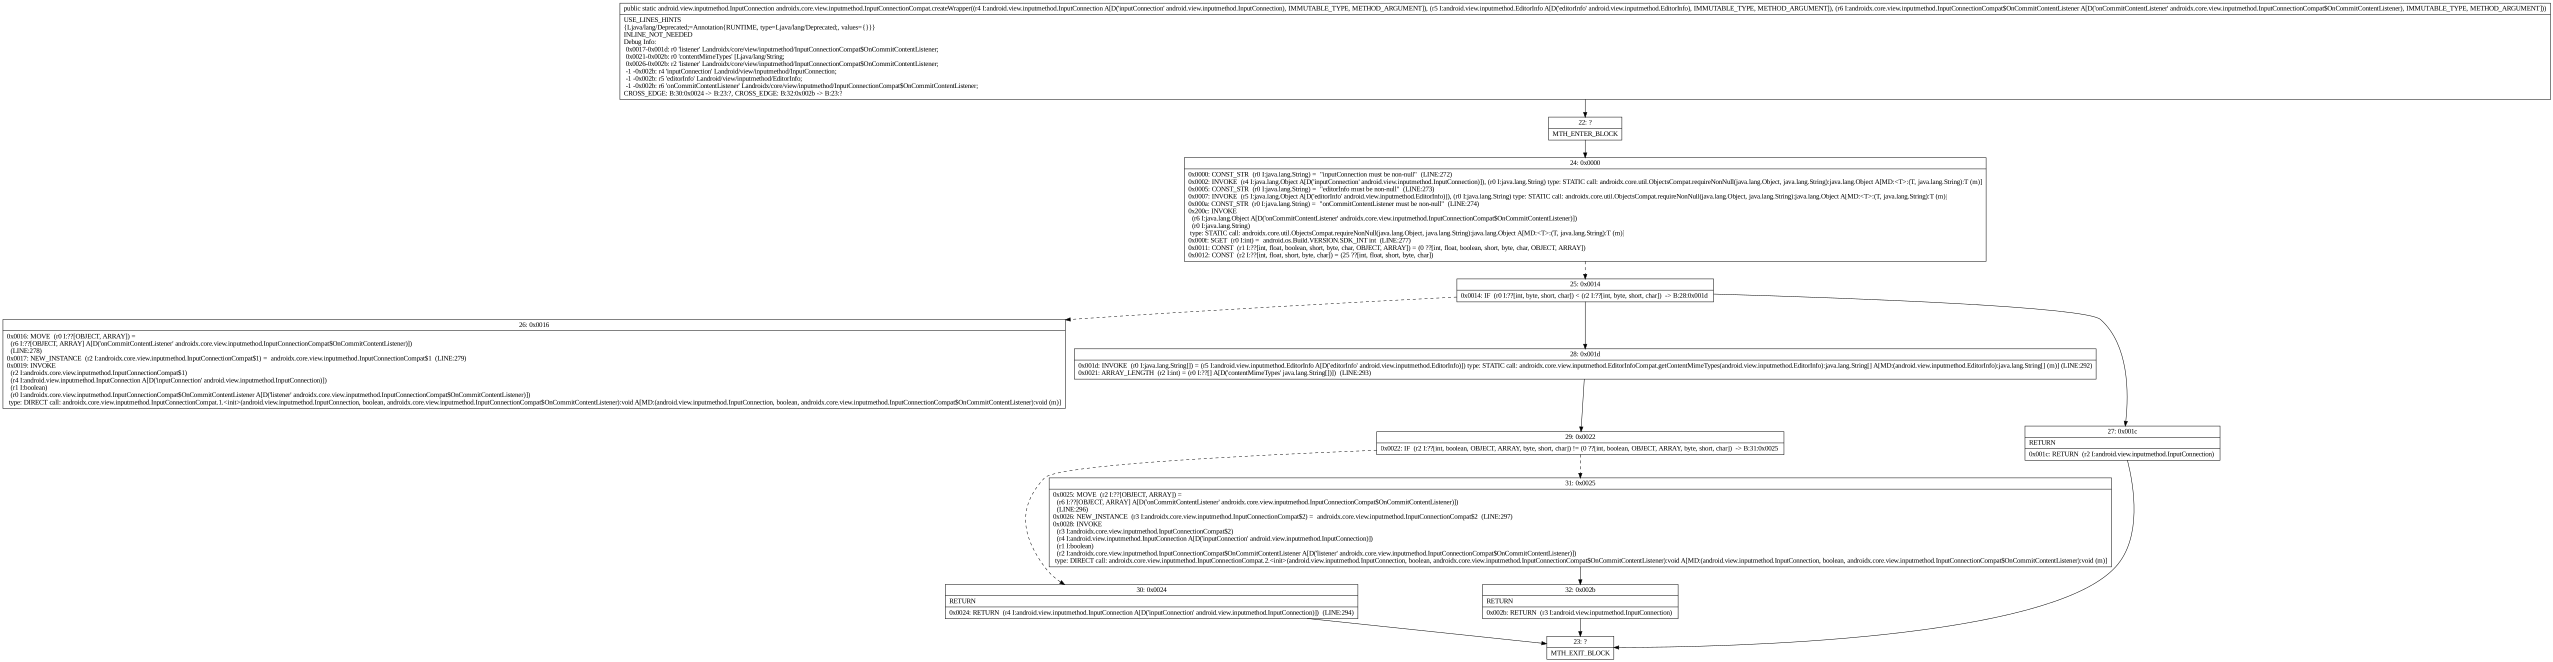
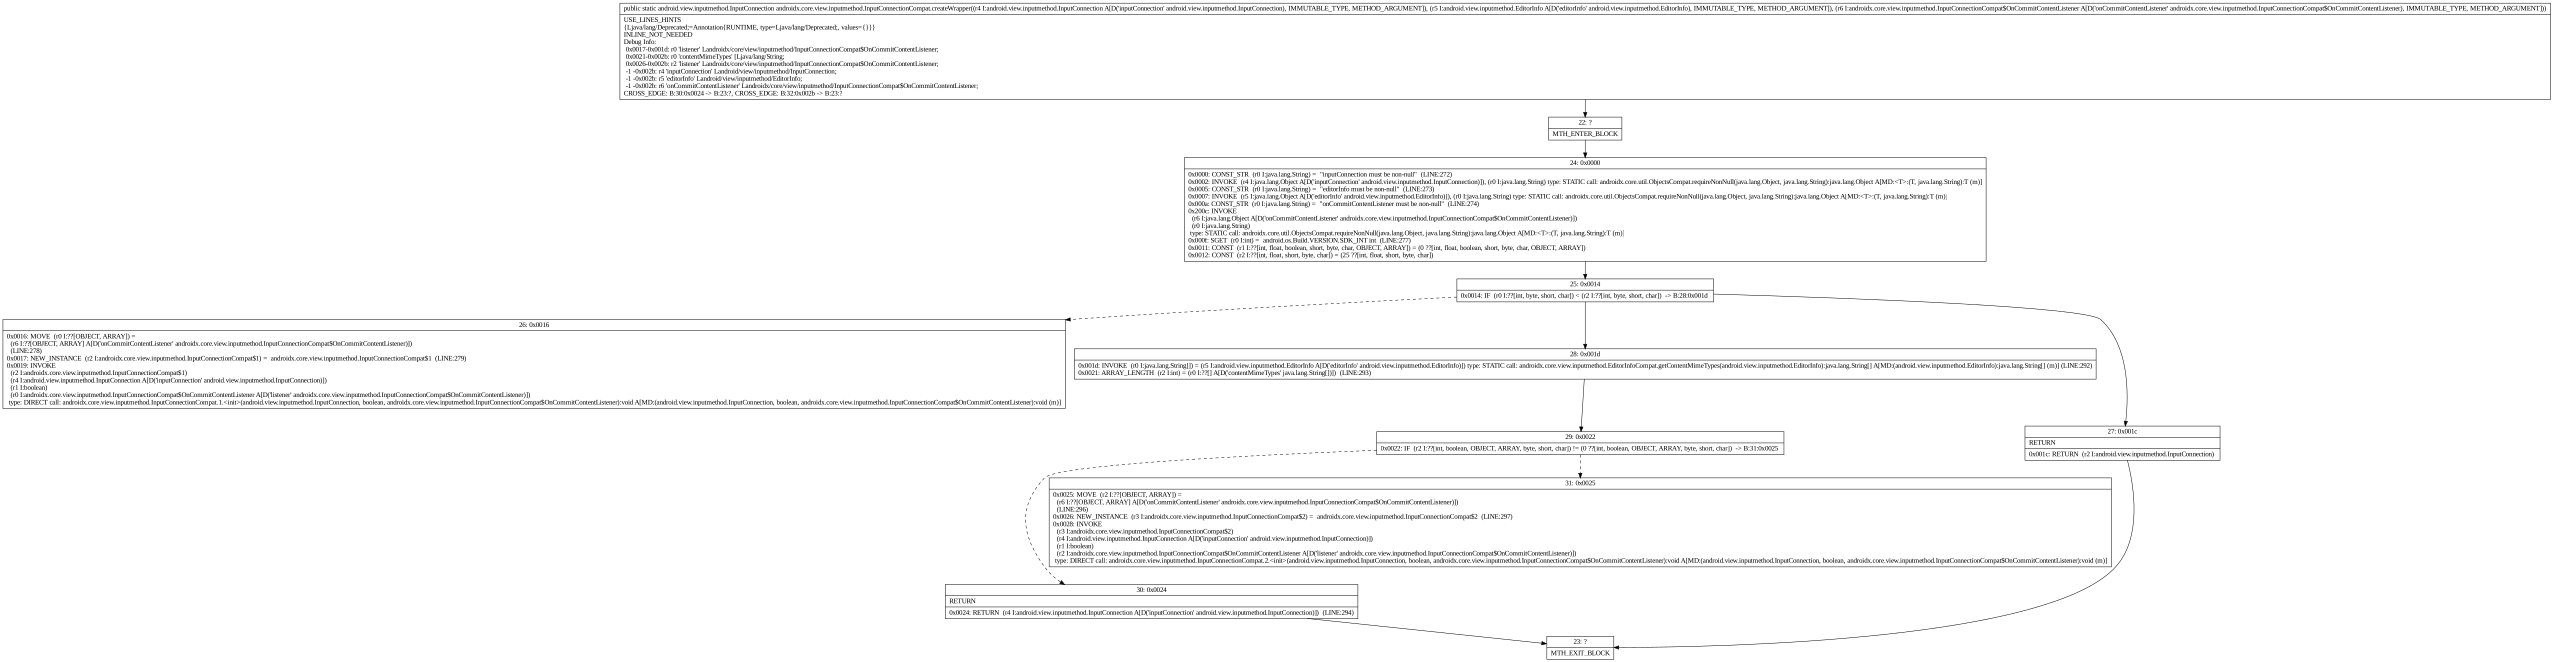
(1585, 268) -> (1585, 268)
(1580, 602) -> none
